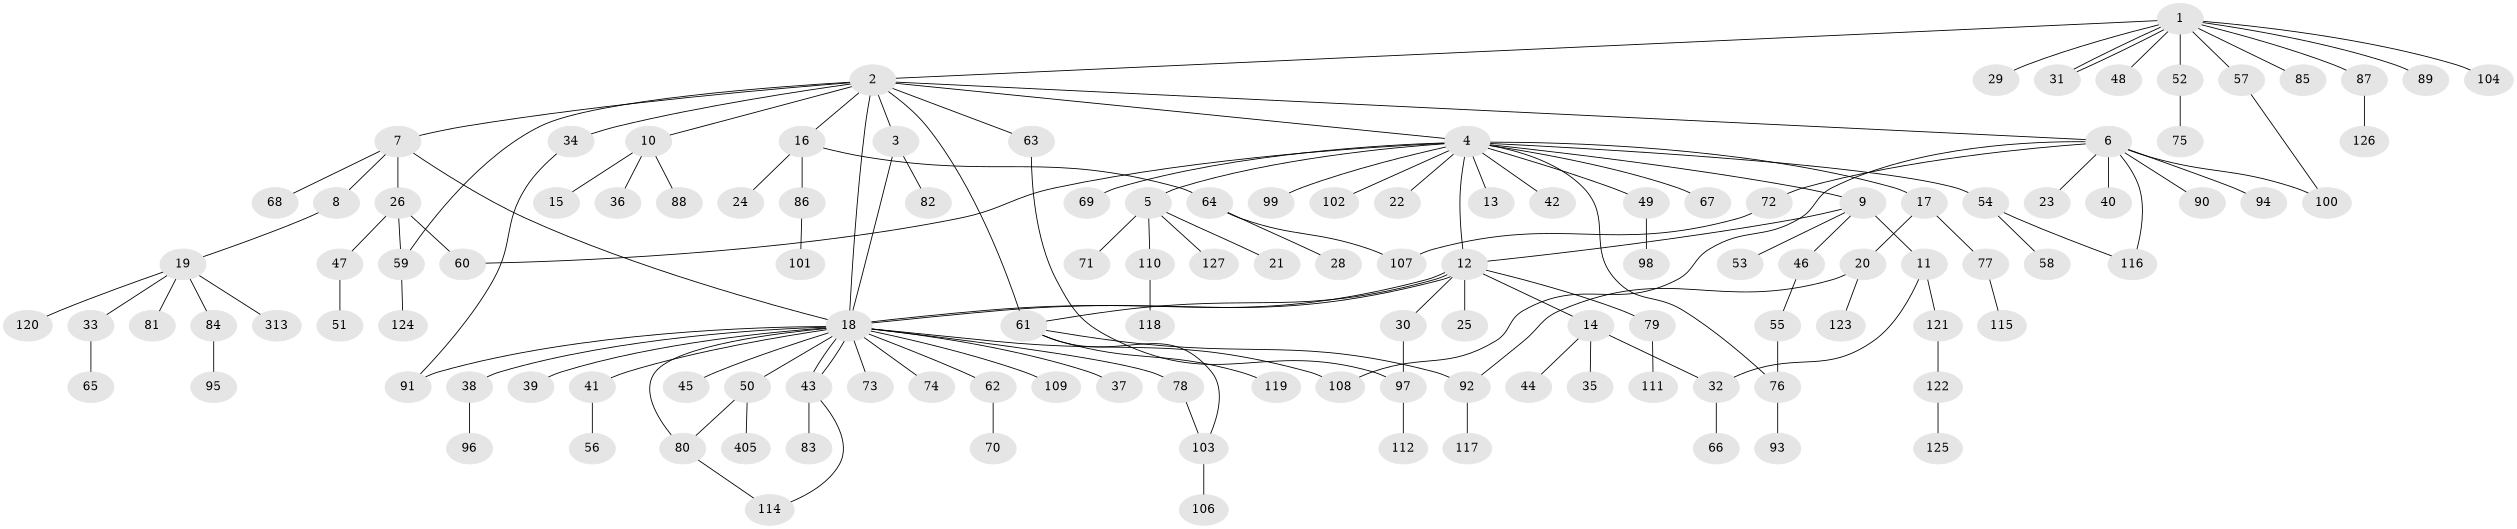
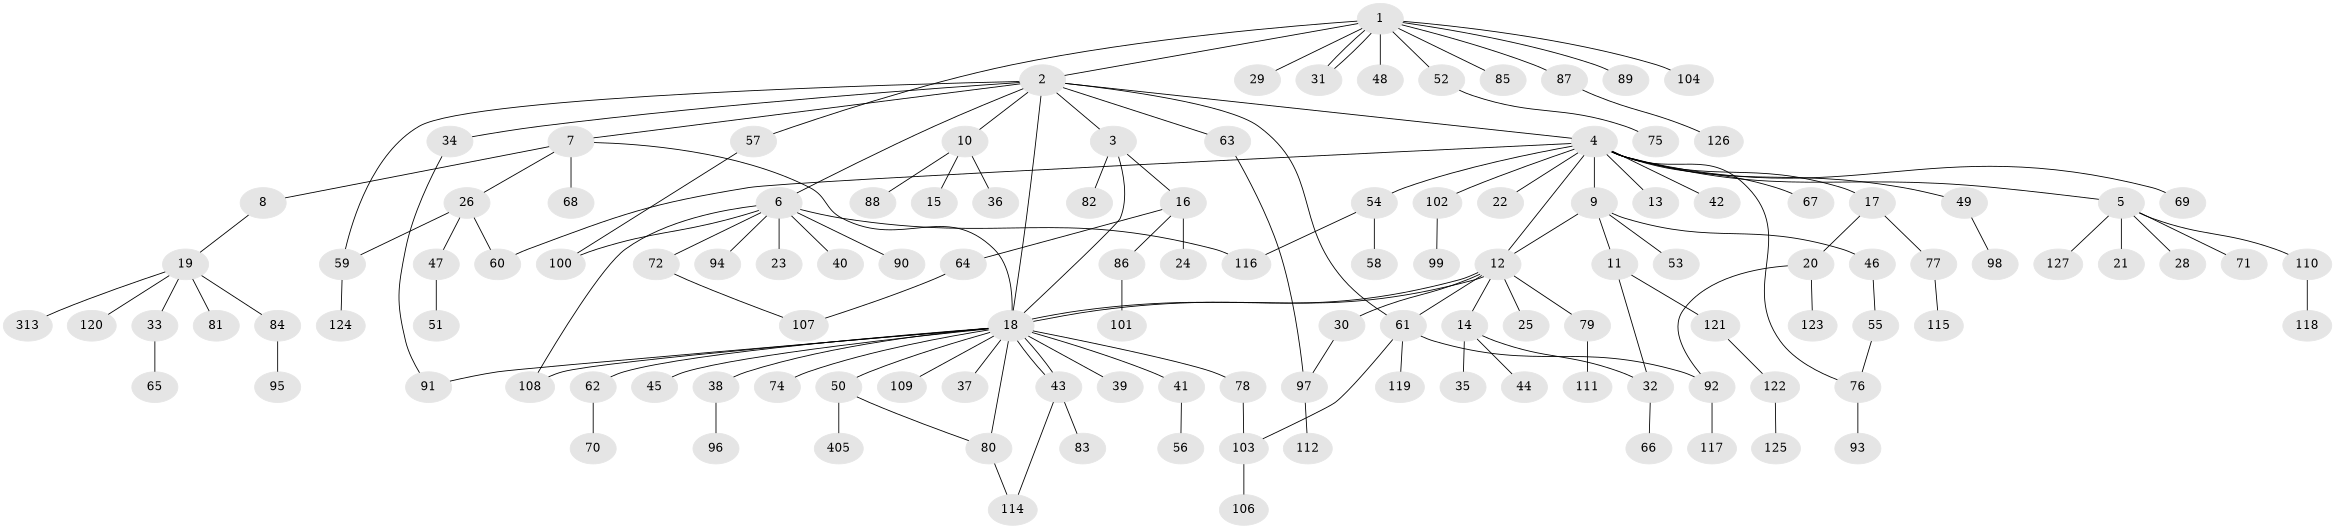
(837, 111) -> (1148, 172)
(1367, 167) -> (1437, 234)
(1274, 234) -> (2152, 234)
(870, 387) -> none
